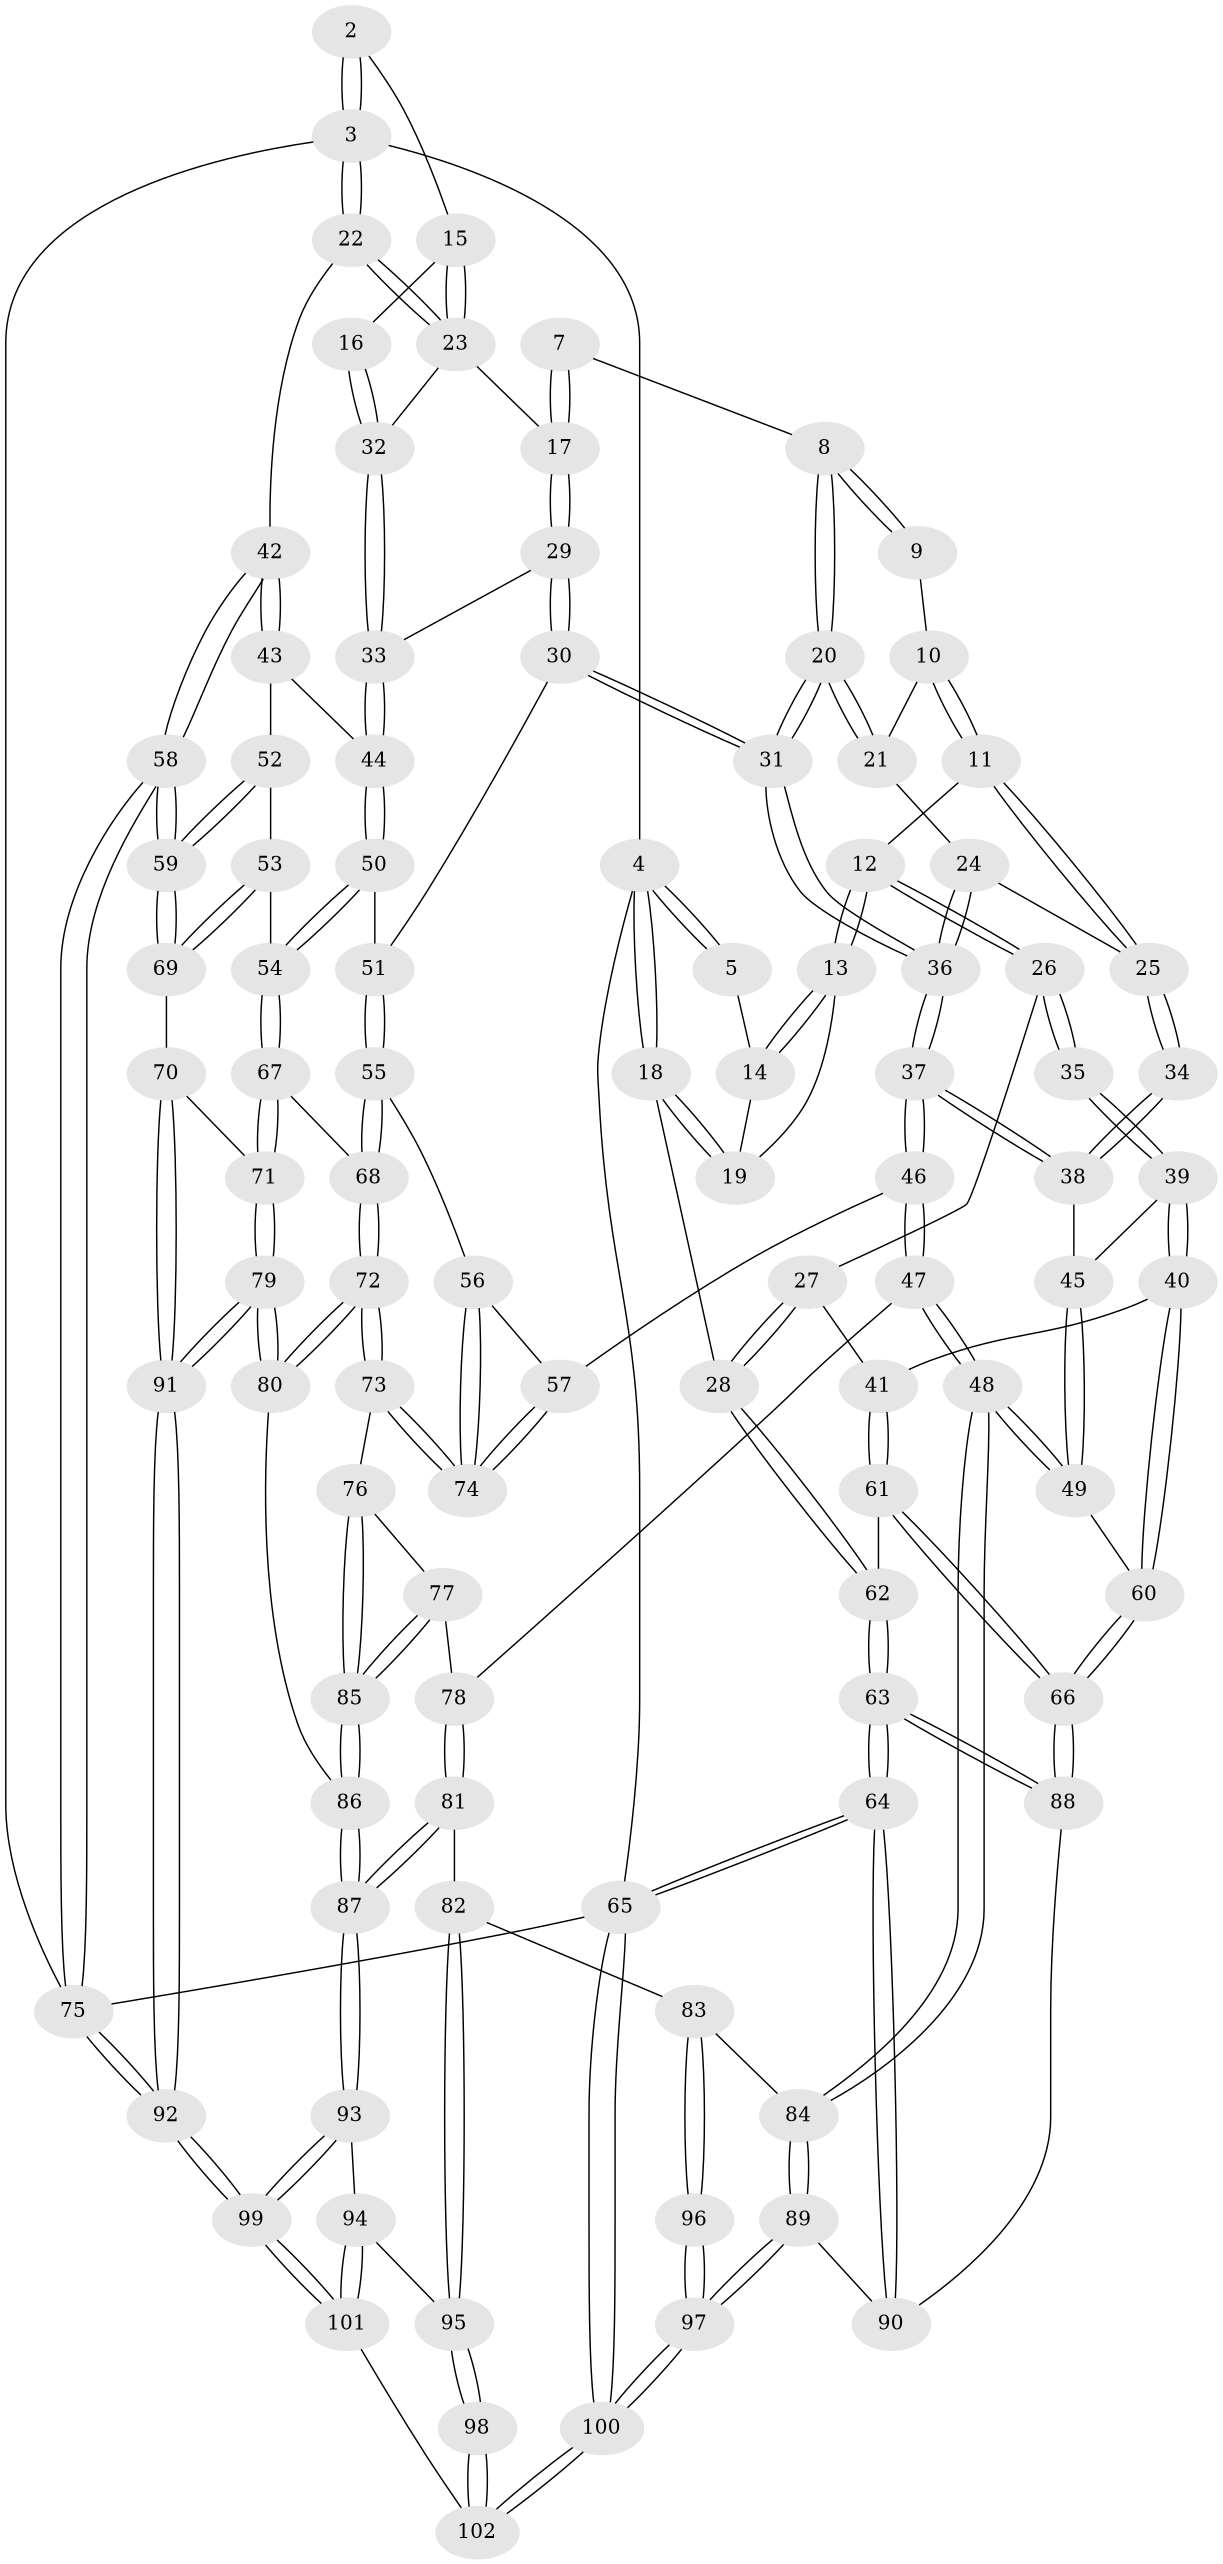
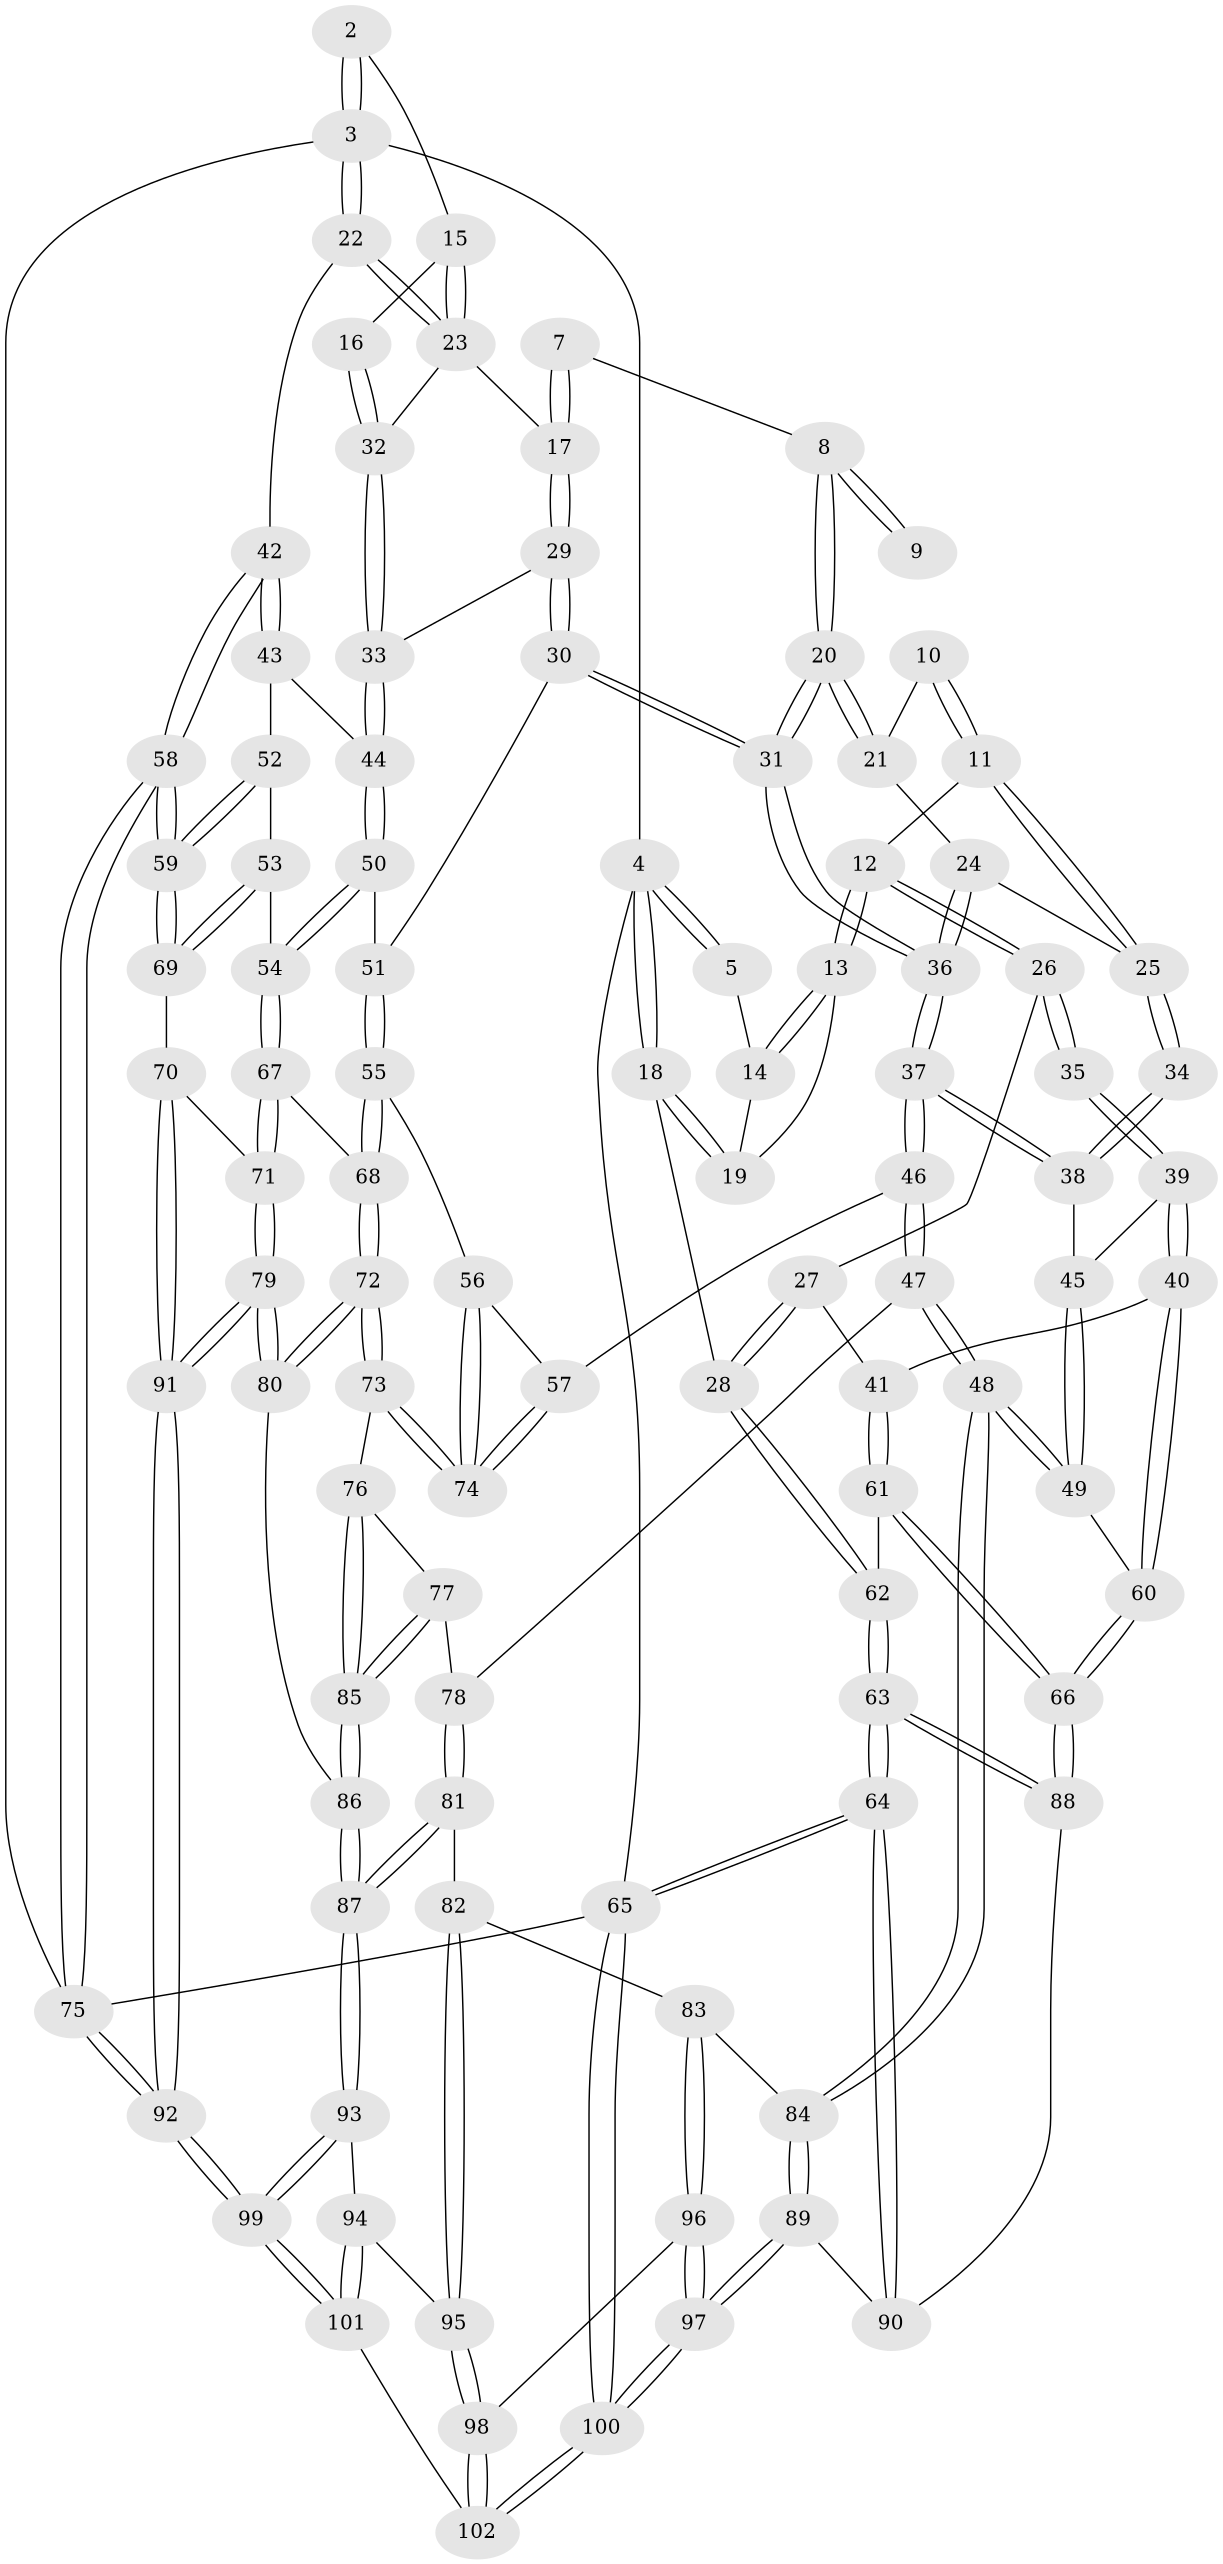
(923, 605) -> none
none -> (577, 2333)
